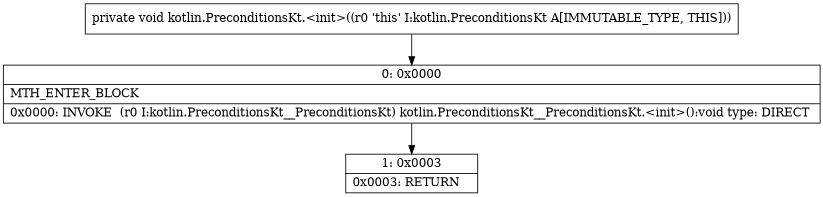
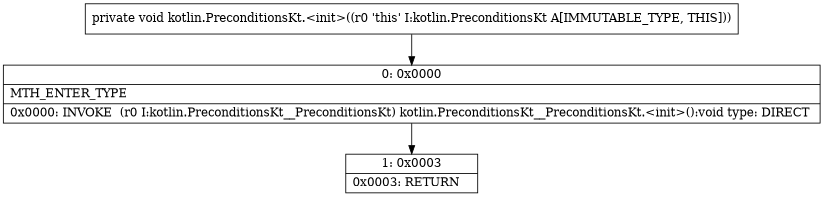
(75, 94) -> (69, 94)
